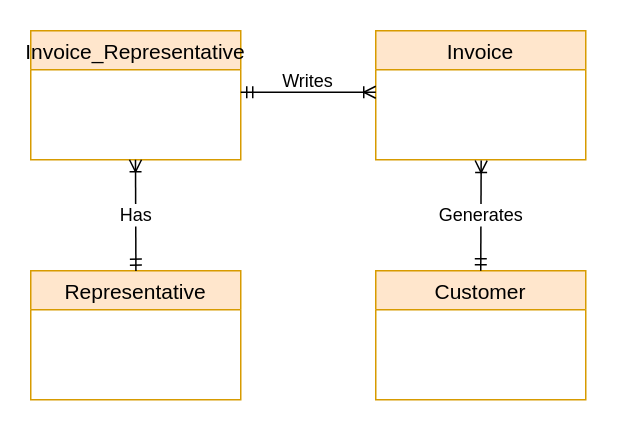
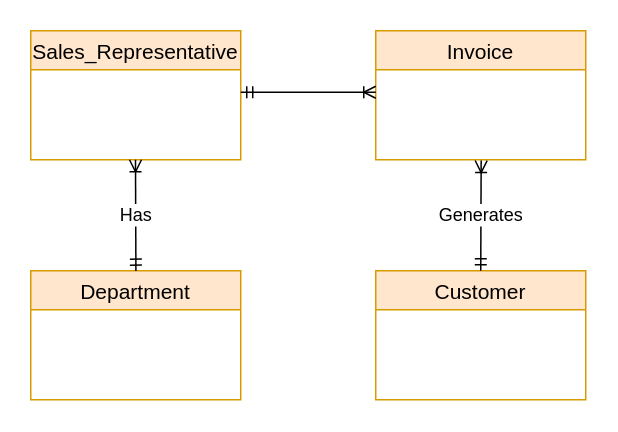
(135, 52) -> (135, 52)
(308, 83) -> none
(135, 292) -> (135, 292)
